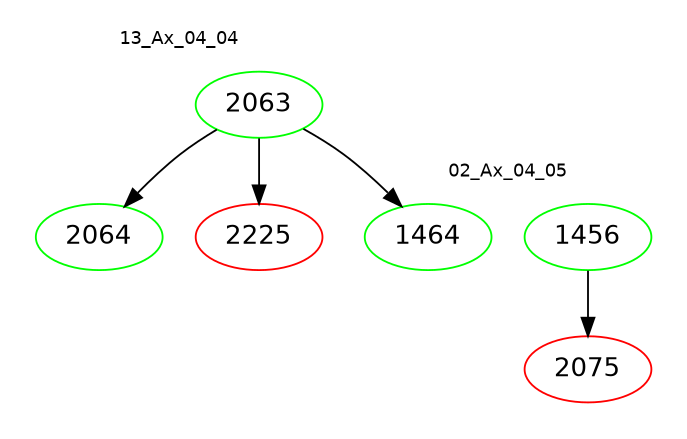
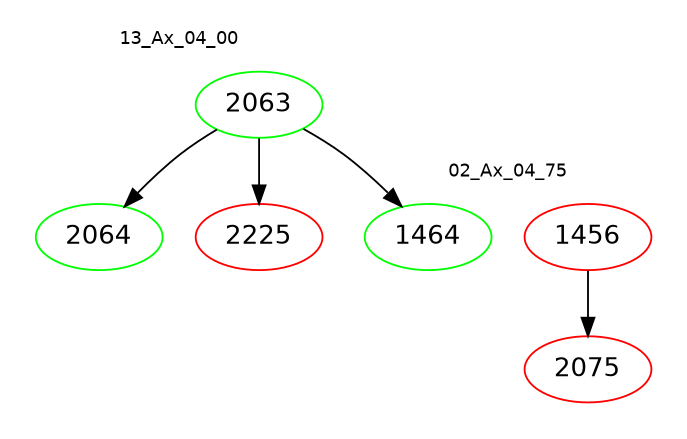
(179, 40) -> (179, 40)
(508, 172) -> (508, 172)
(588, 237) -> (588, 237)
